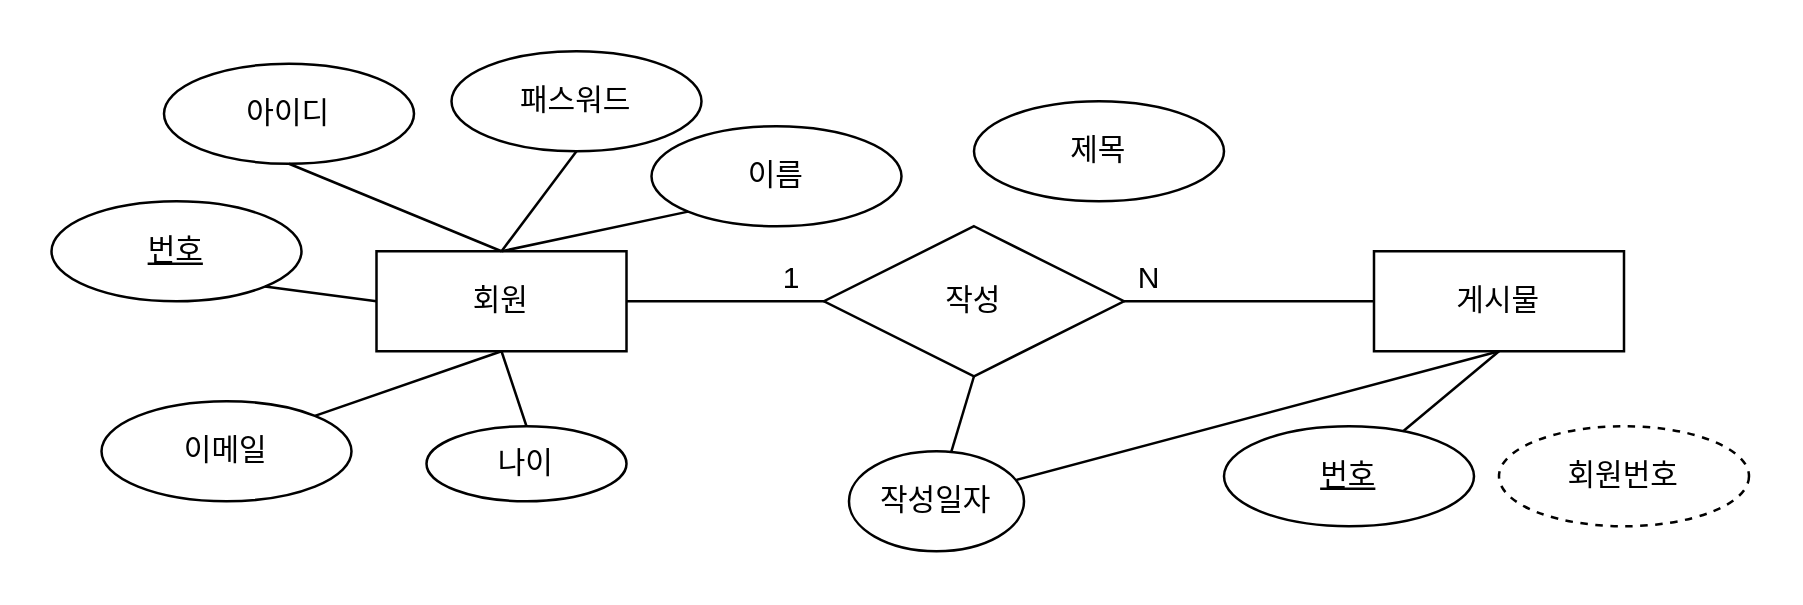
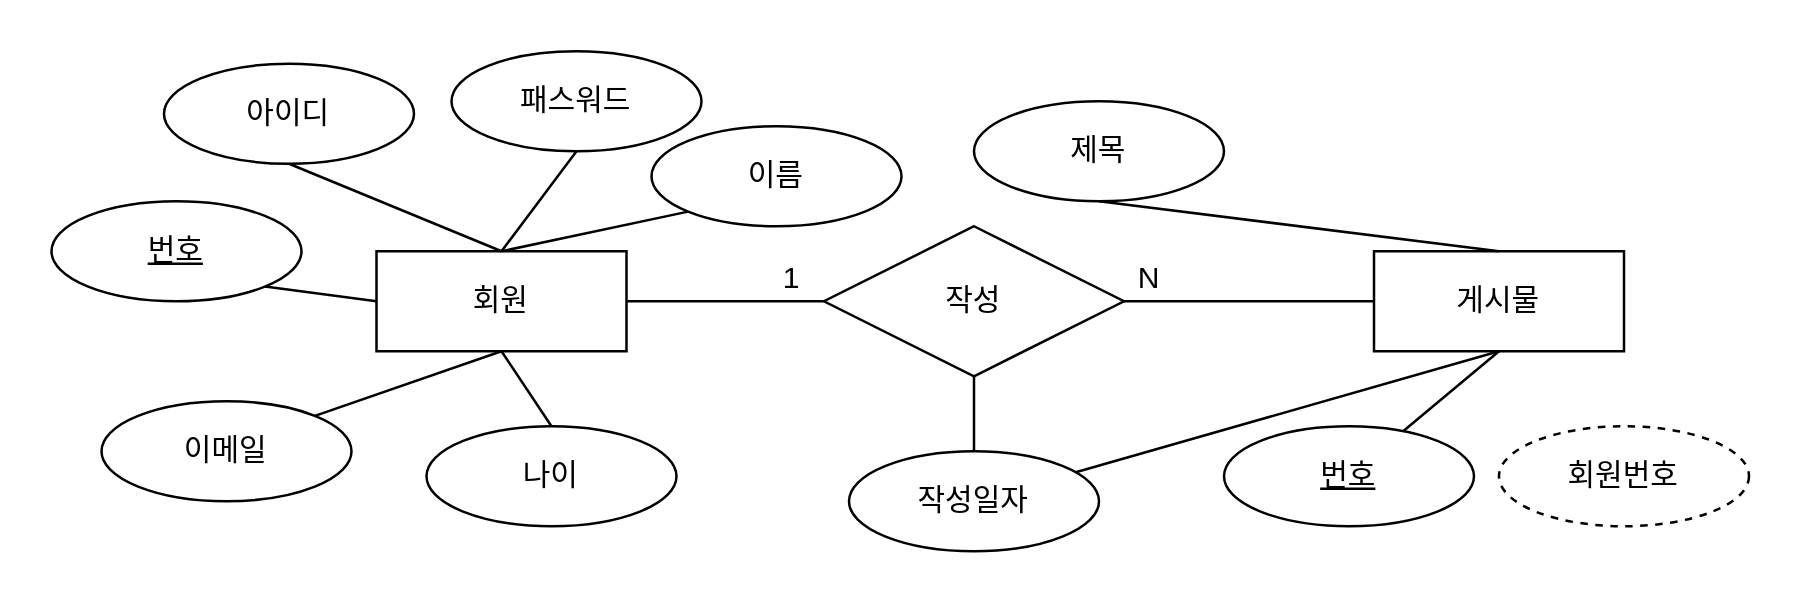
none -> (1298, 226)
(526, 464) -> (551, 476)
(936, 501) -> (974, 501)
